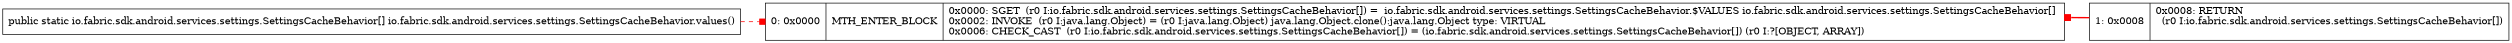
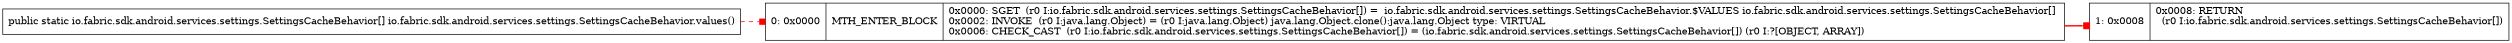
(2081, 18) -> (2074, 26)
